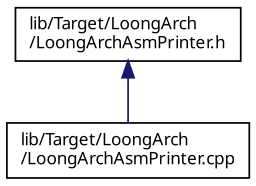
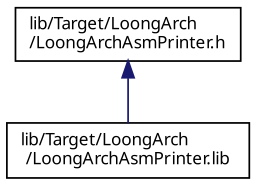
(128, 150) -> (128, 150)
